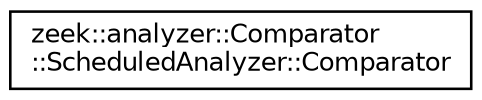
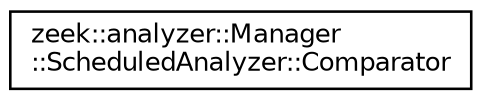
(241, 50) -> (241, 50)
